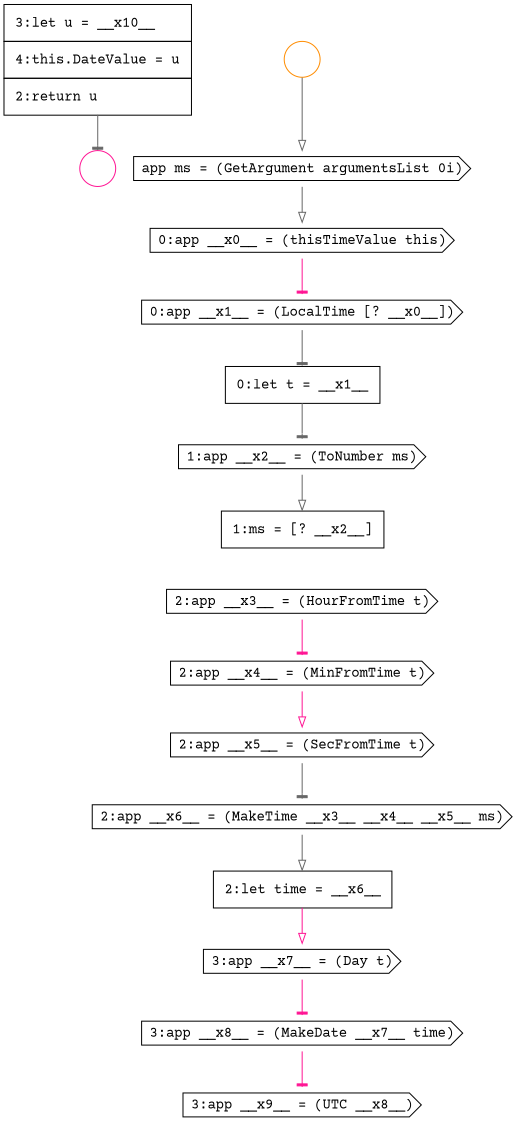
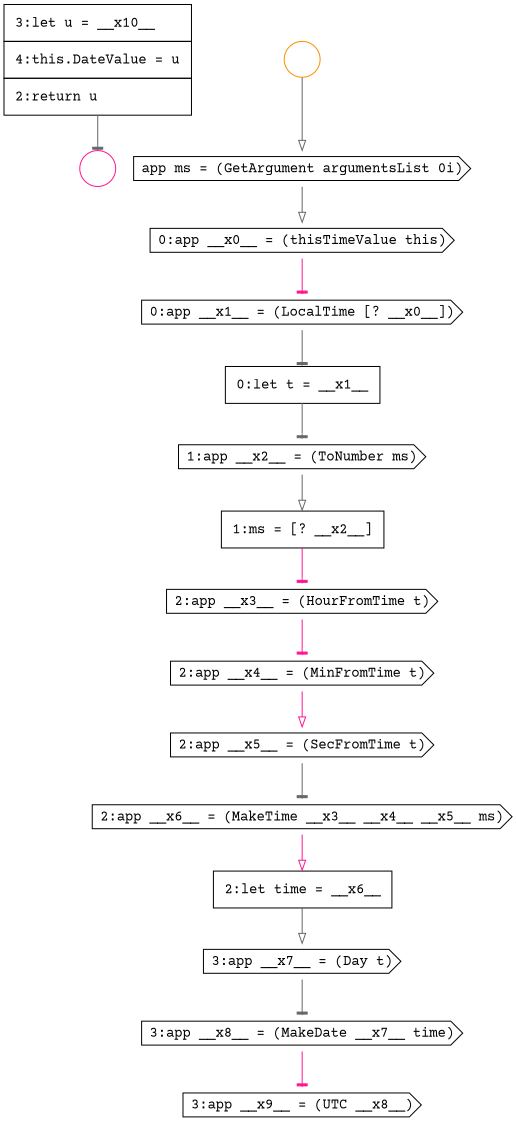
none -> (302, 563)
(302, 847) -> (302, 847)
(302, 920) -> (302, 920)
(302, 995) -> (302, 995)
